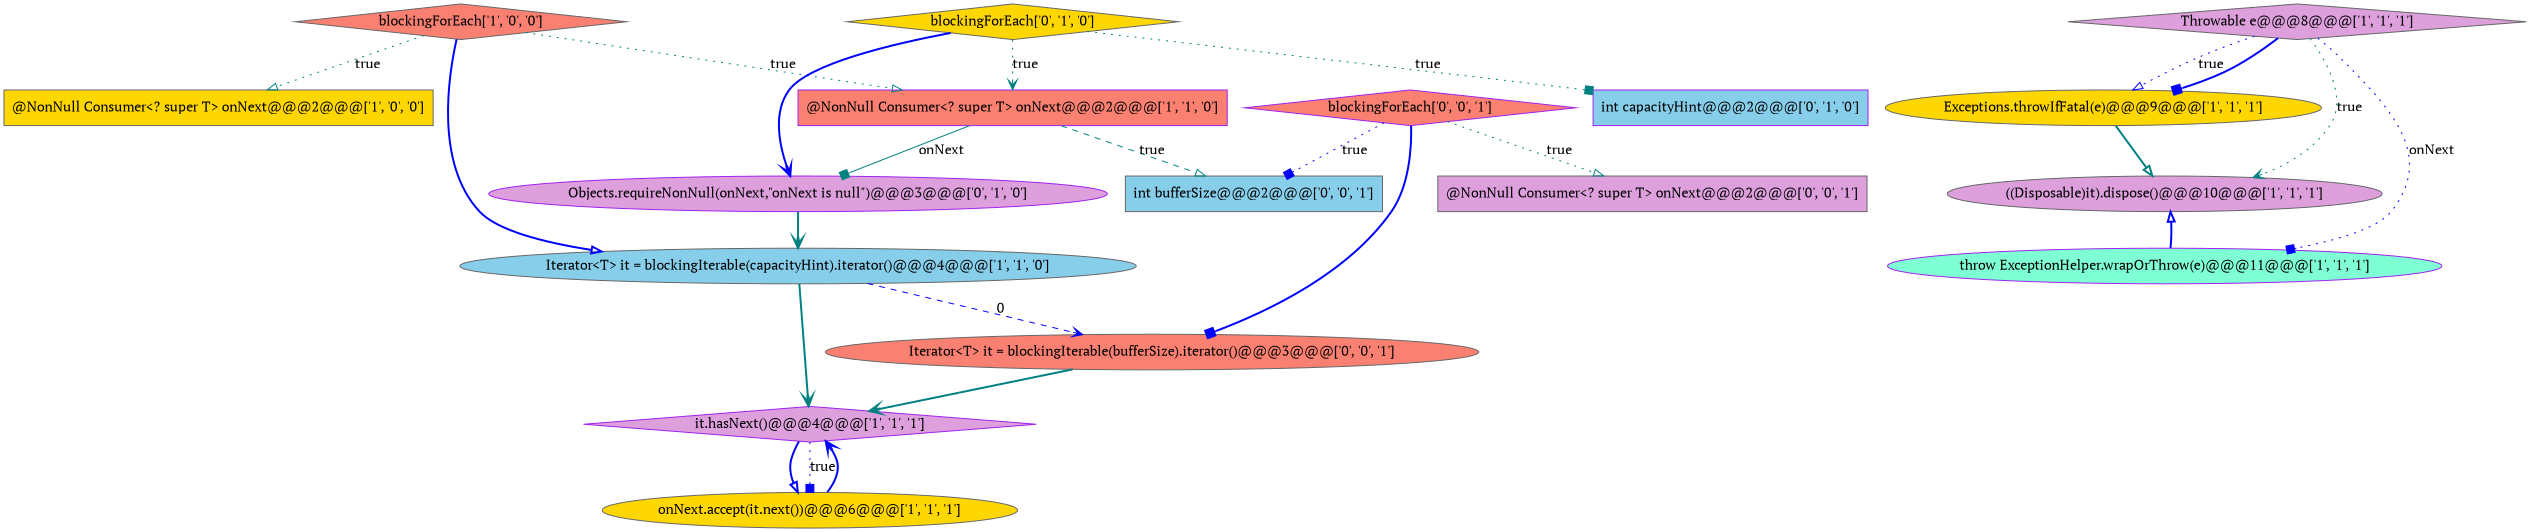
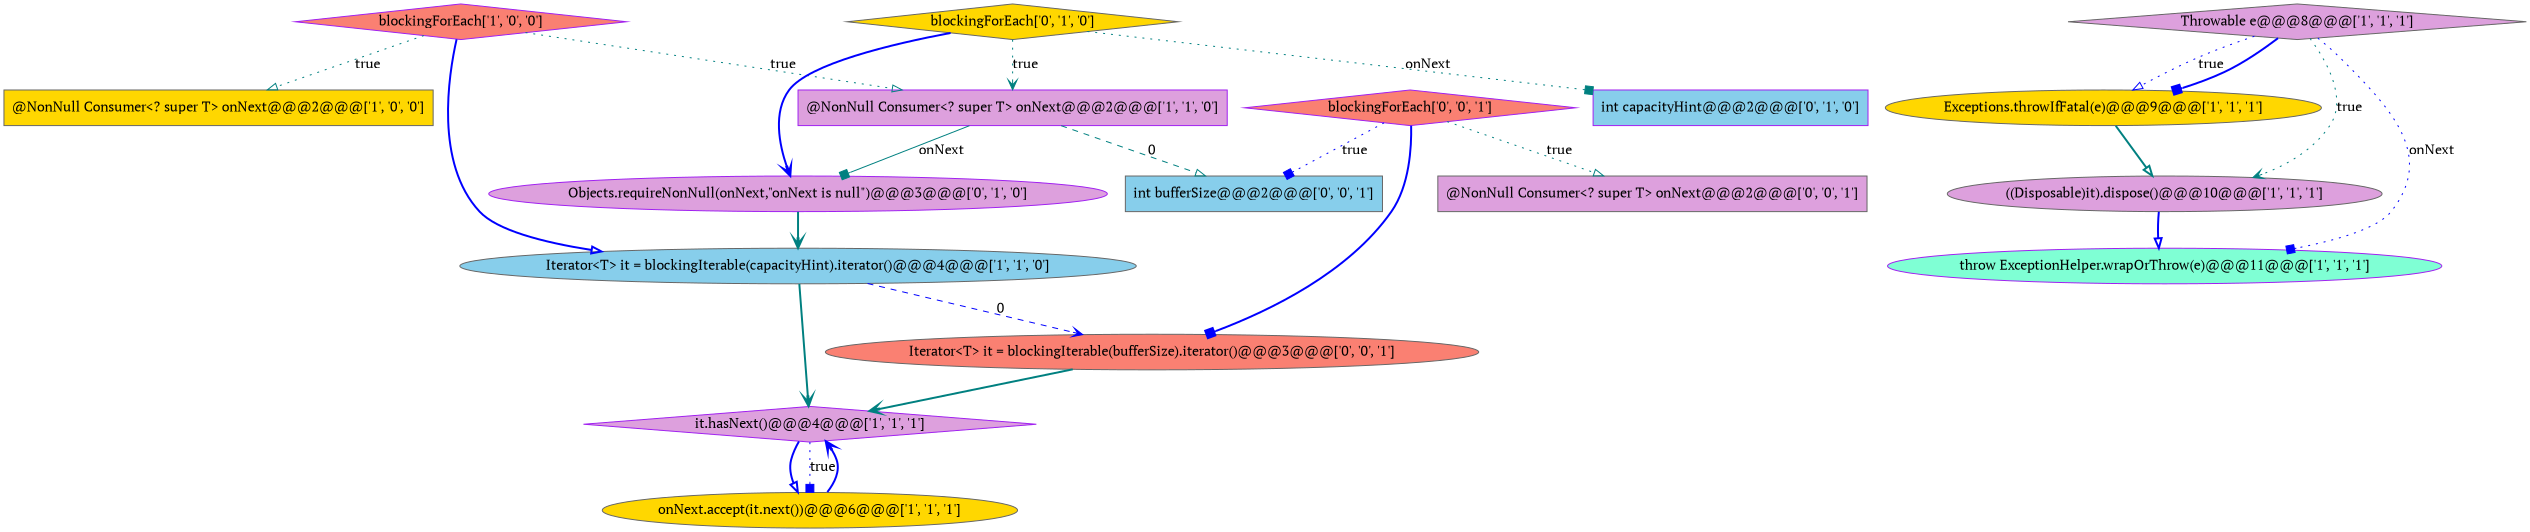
(461, 22) -> (461, 22)
(1428, 65) -> (1428, 65)
(1013, 108) -> (1013, 108)
(1152, 151) -> (1152, 151)
(2171, 235) -> (2158, 225)
